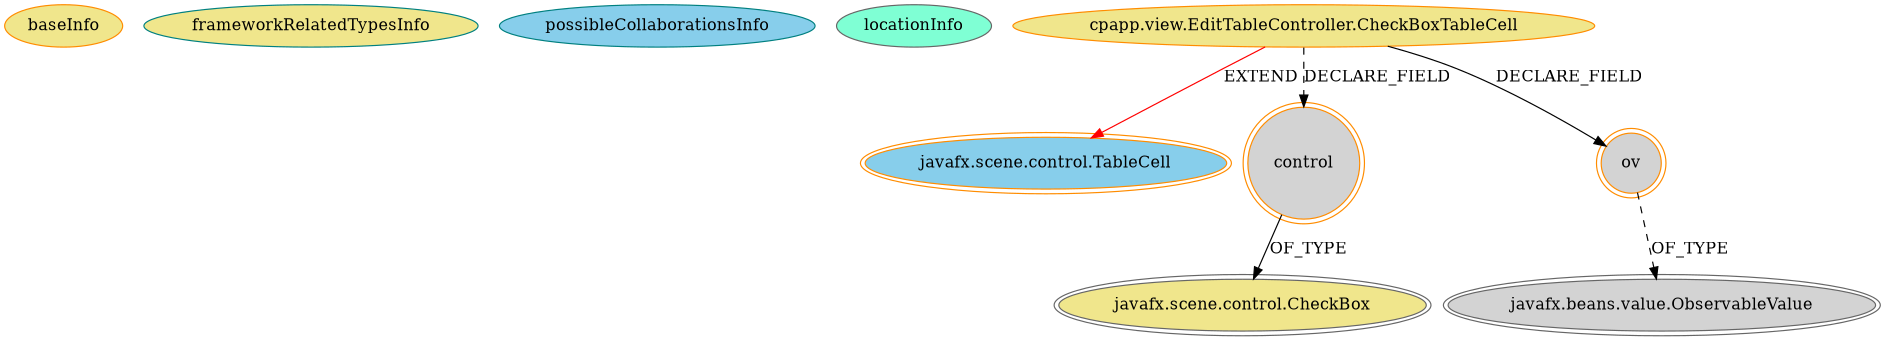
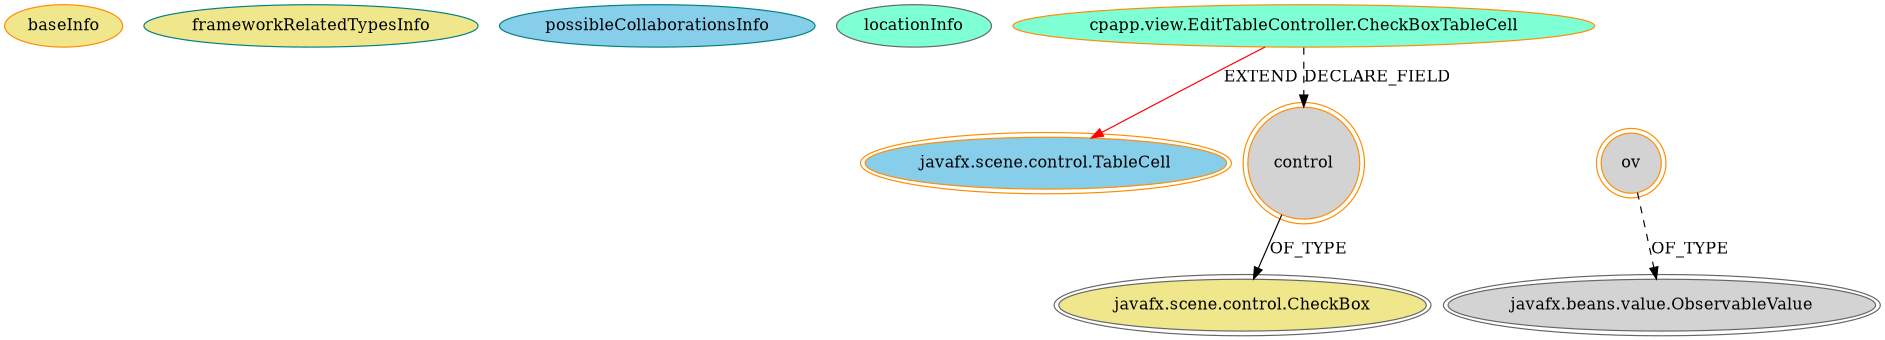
(1304, 26) -> (1304, 26)
(1495, 86) -> none
